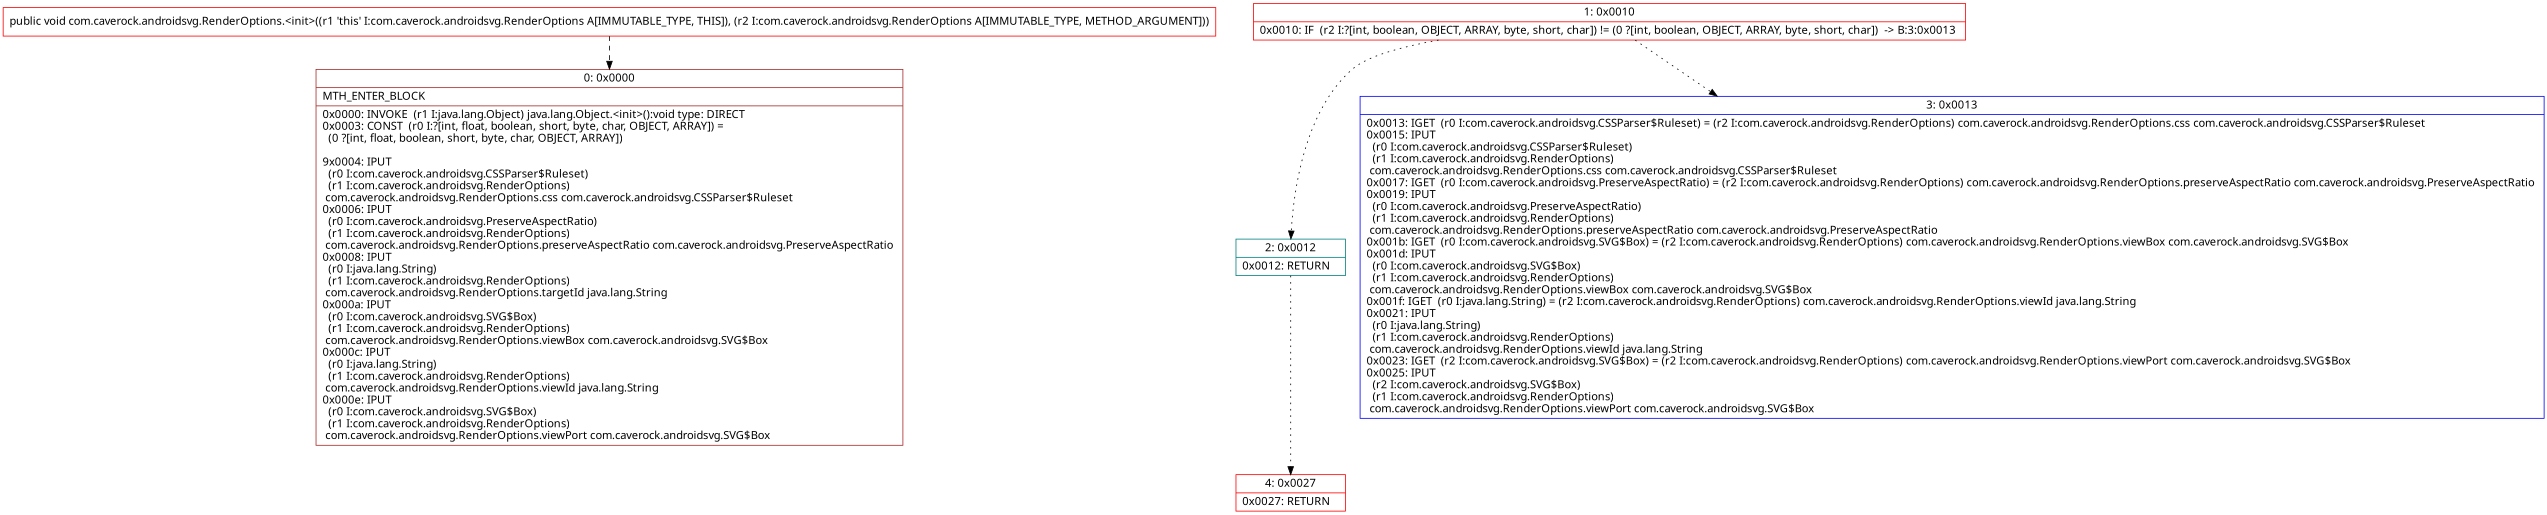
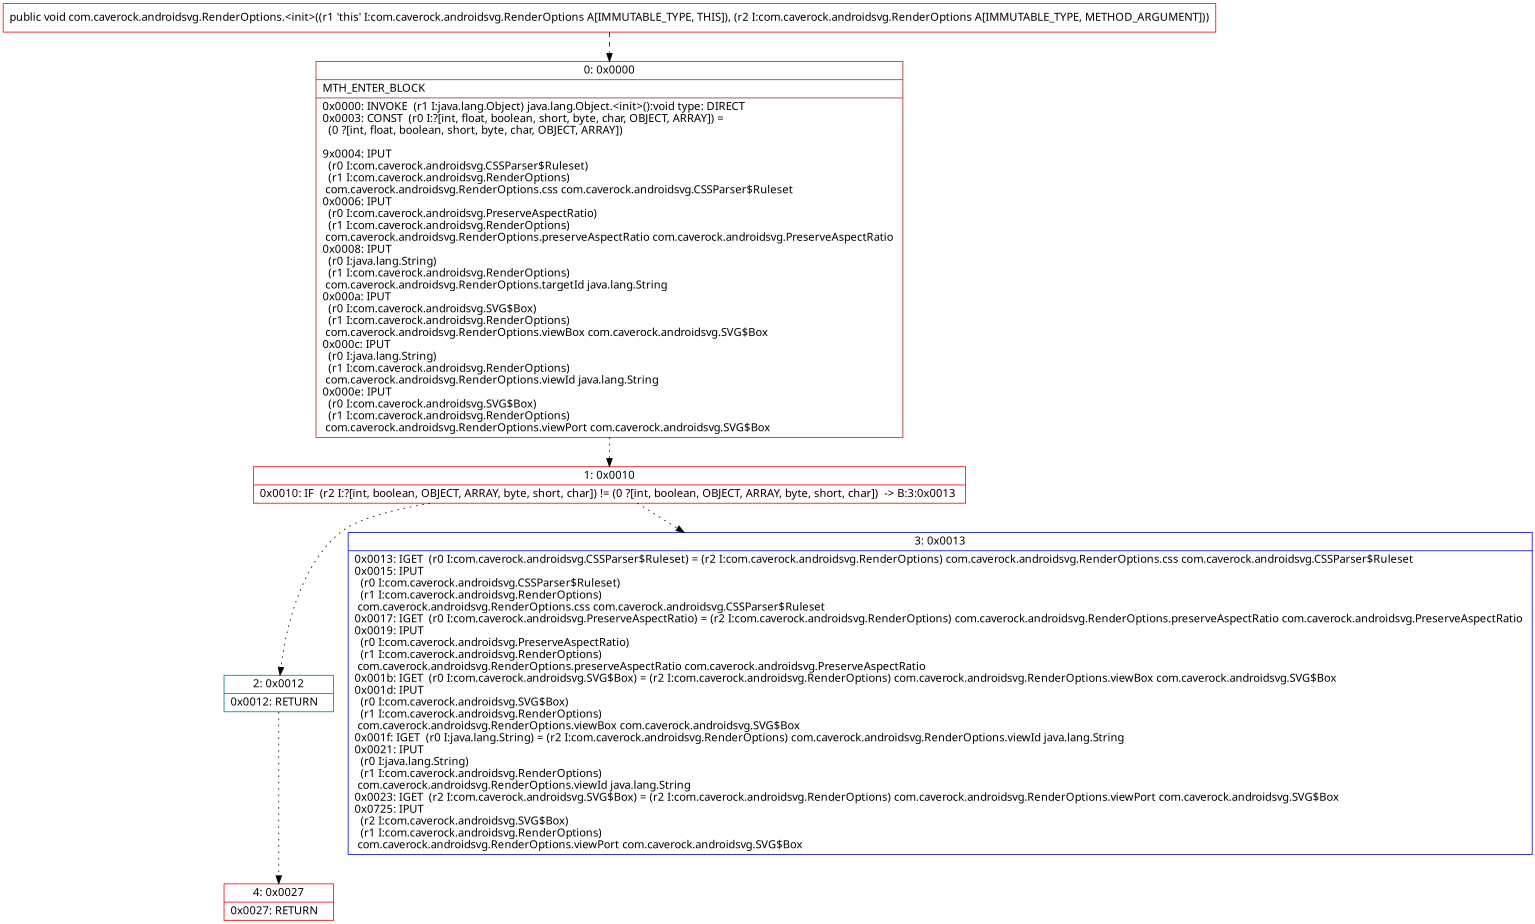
(1404, 373) -> (392, 809)
none -> (609, 448)
